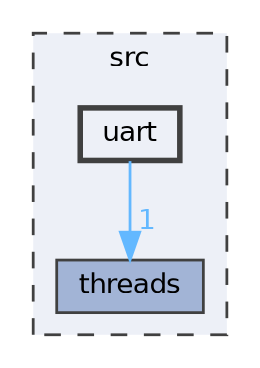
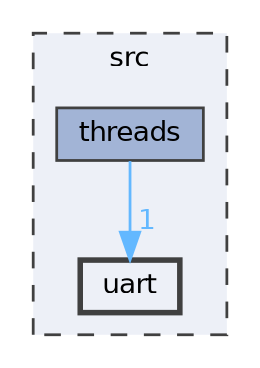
(130, 197) -> (130, 197)
